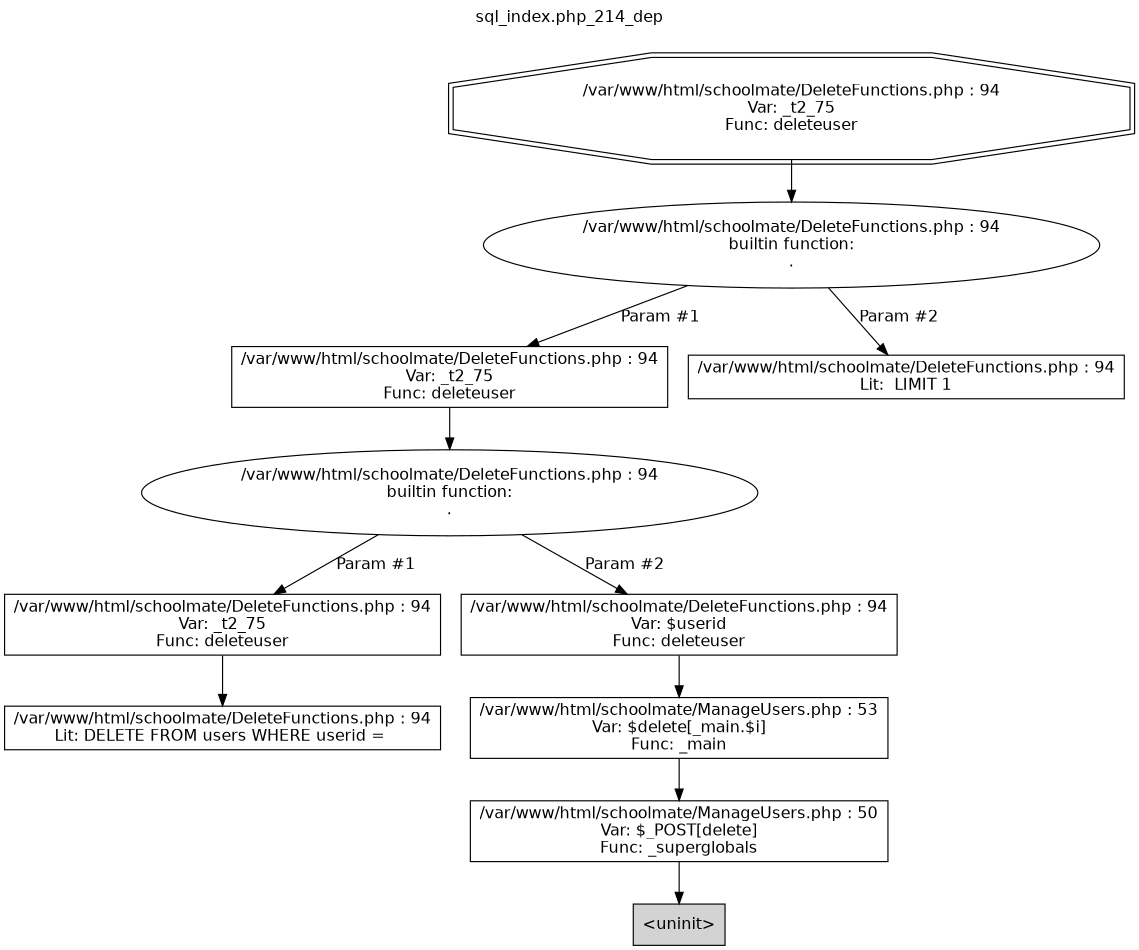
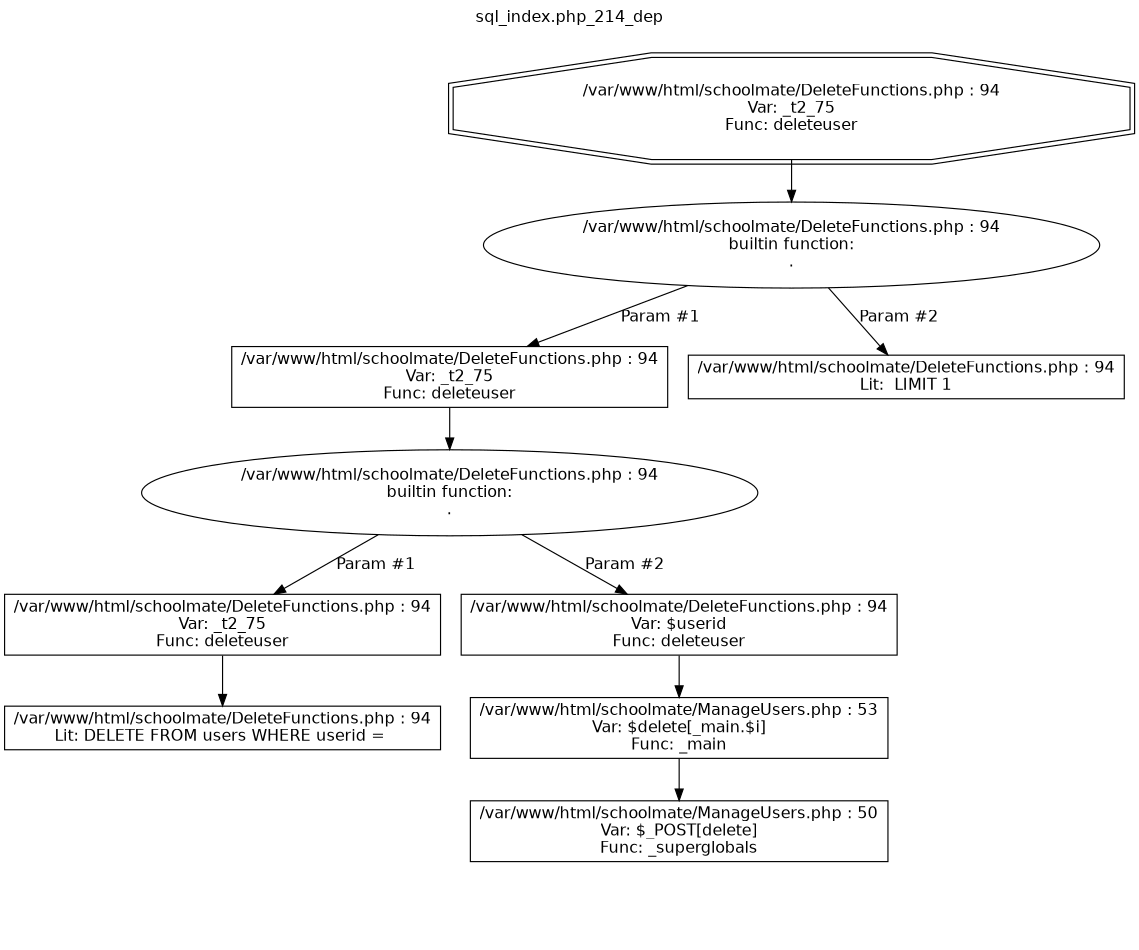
(679, 925) -> none
